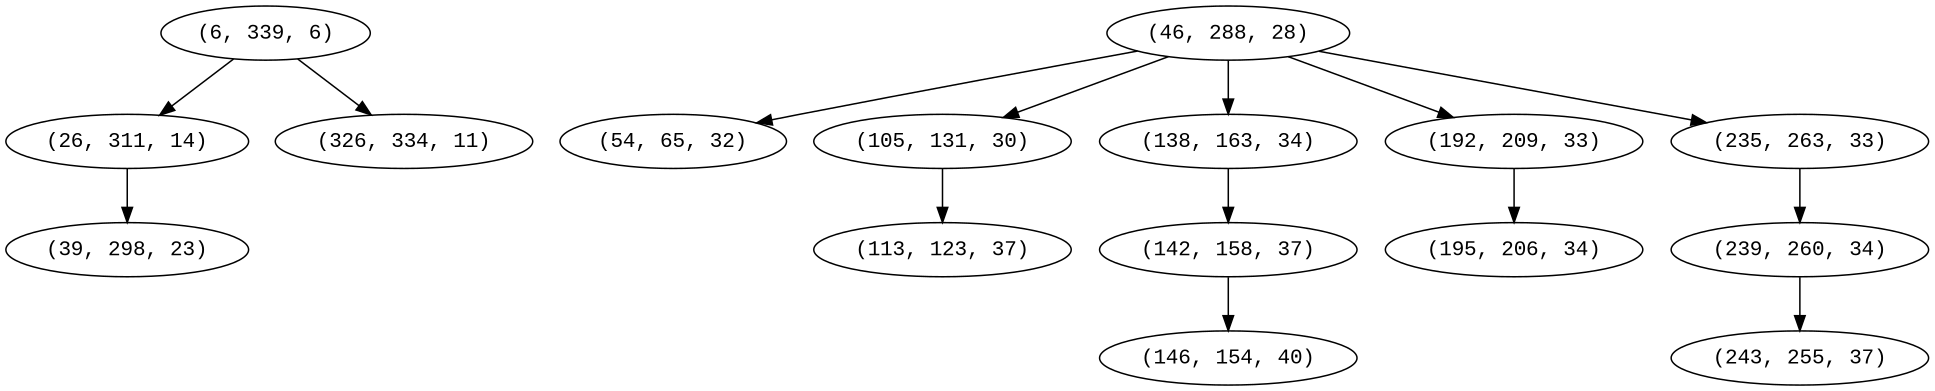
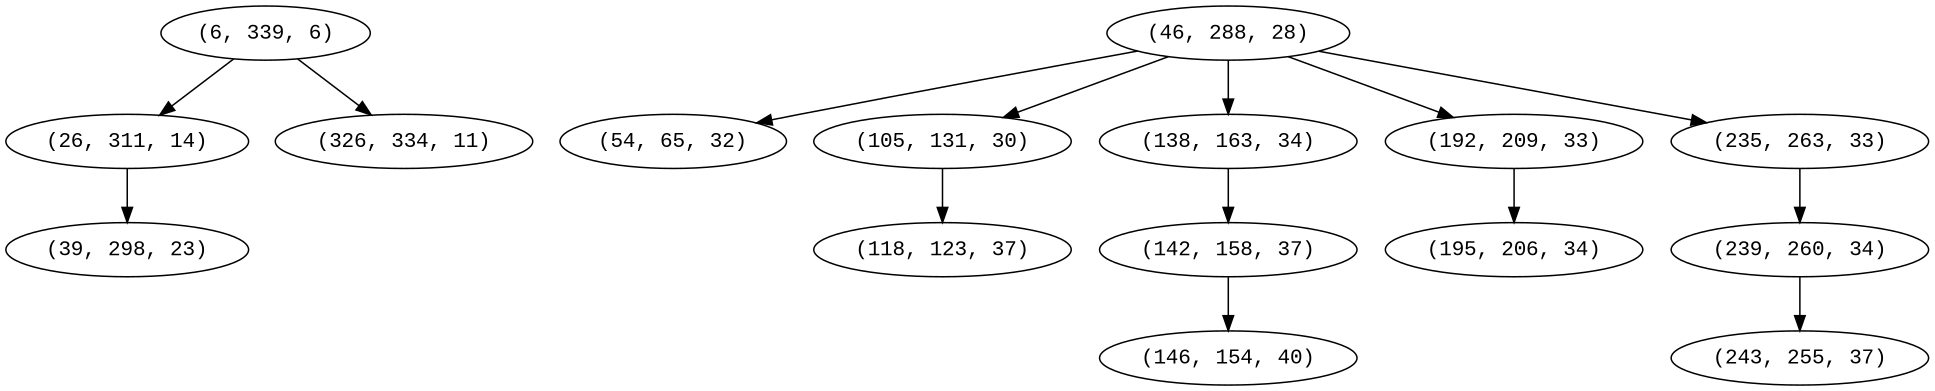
(942, 250) -> (942, 250)
